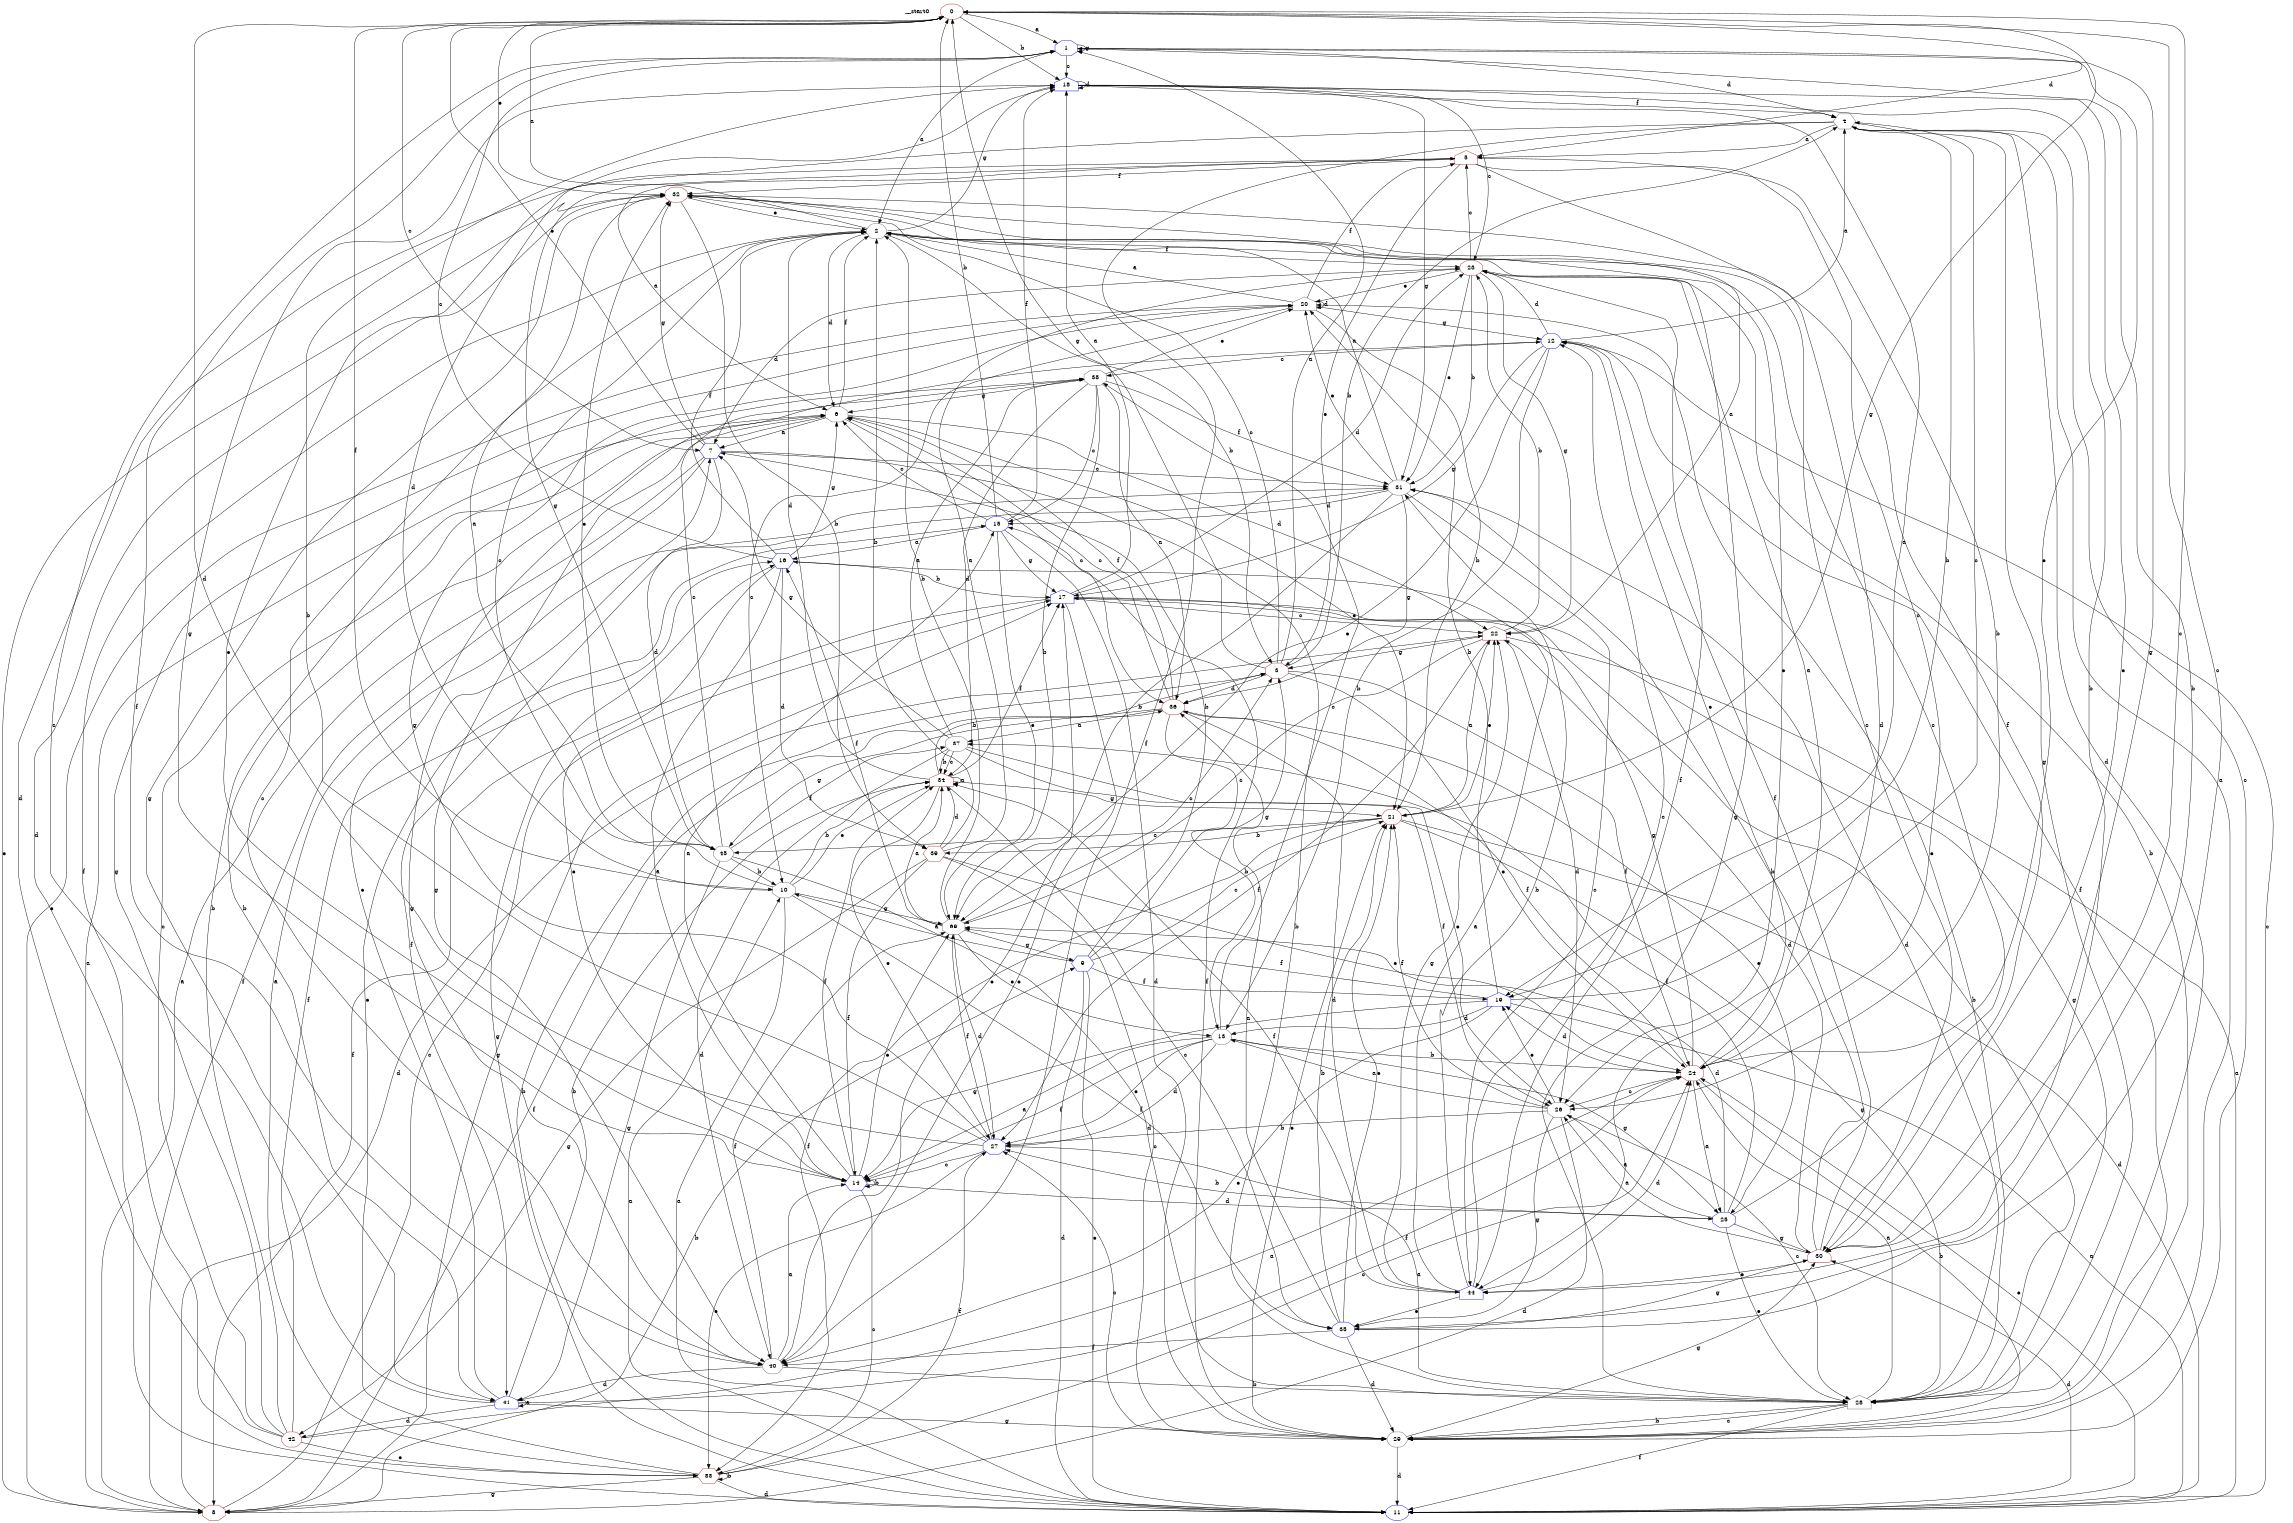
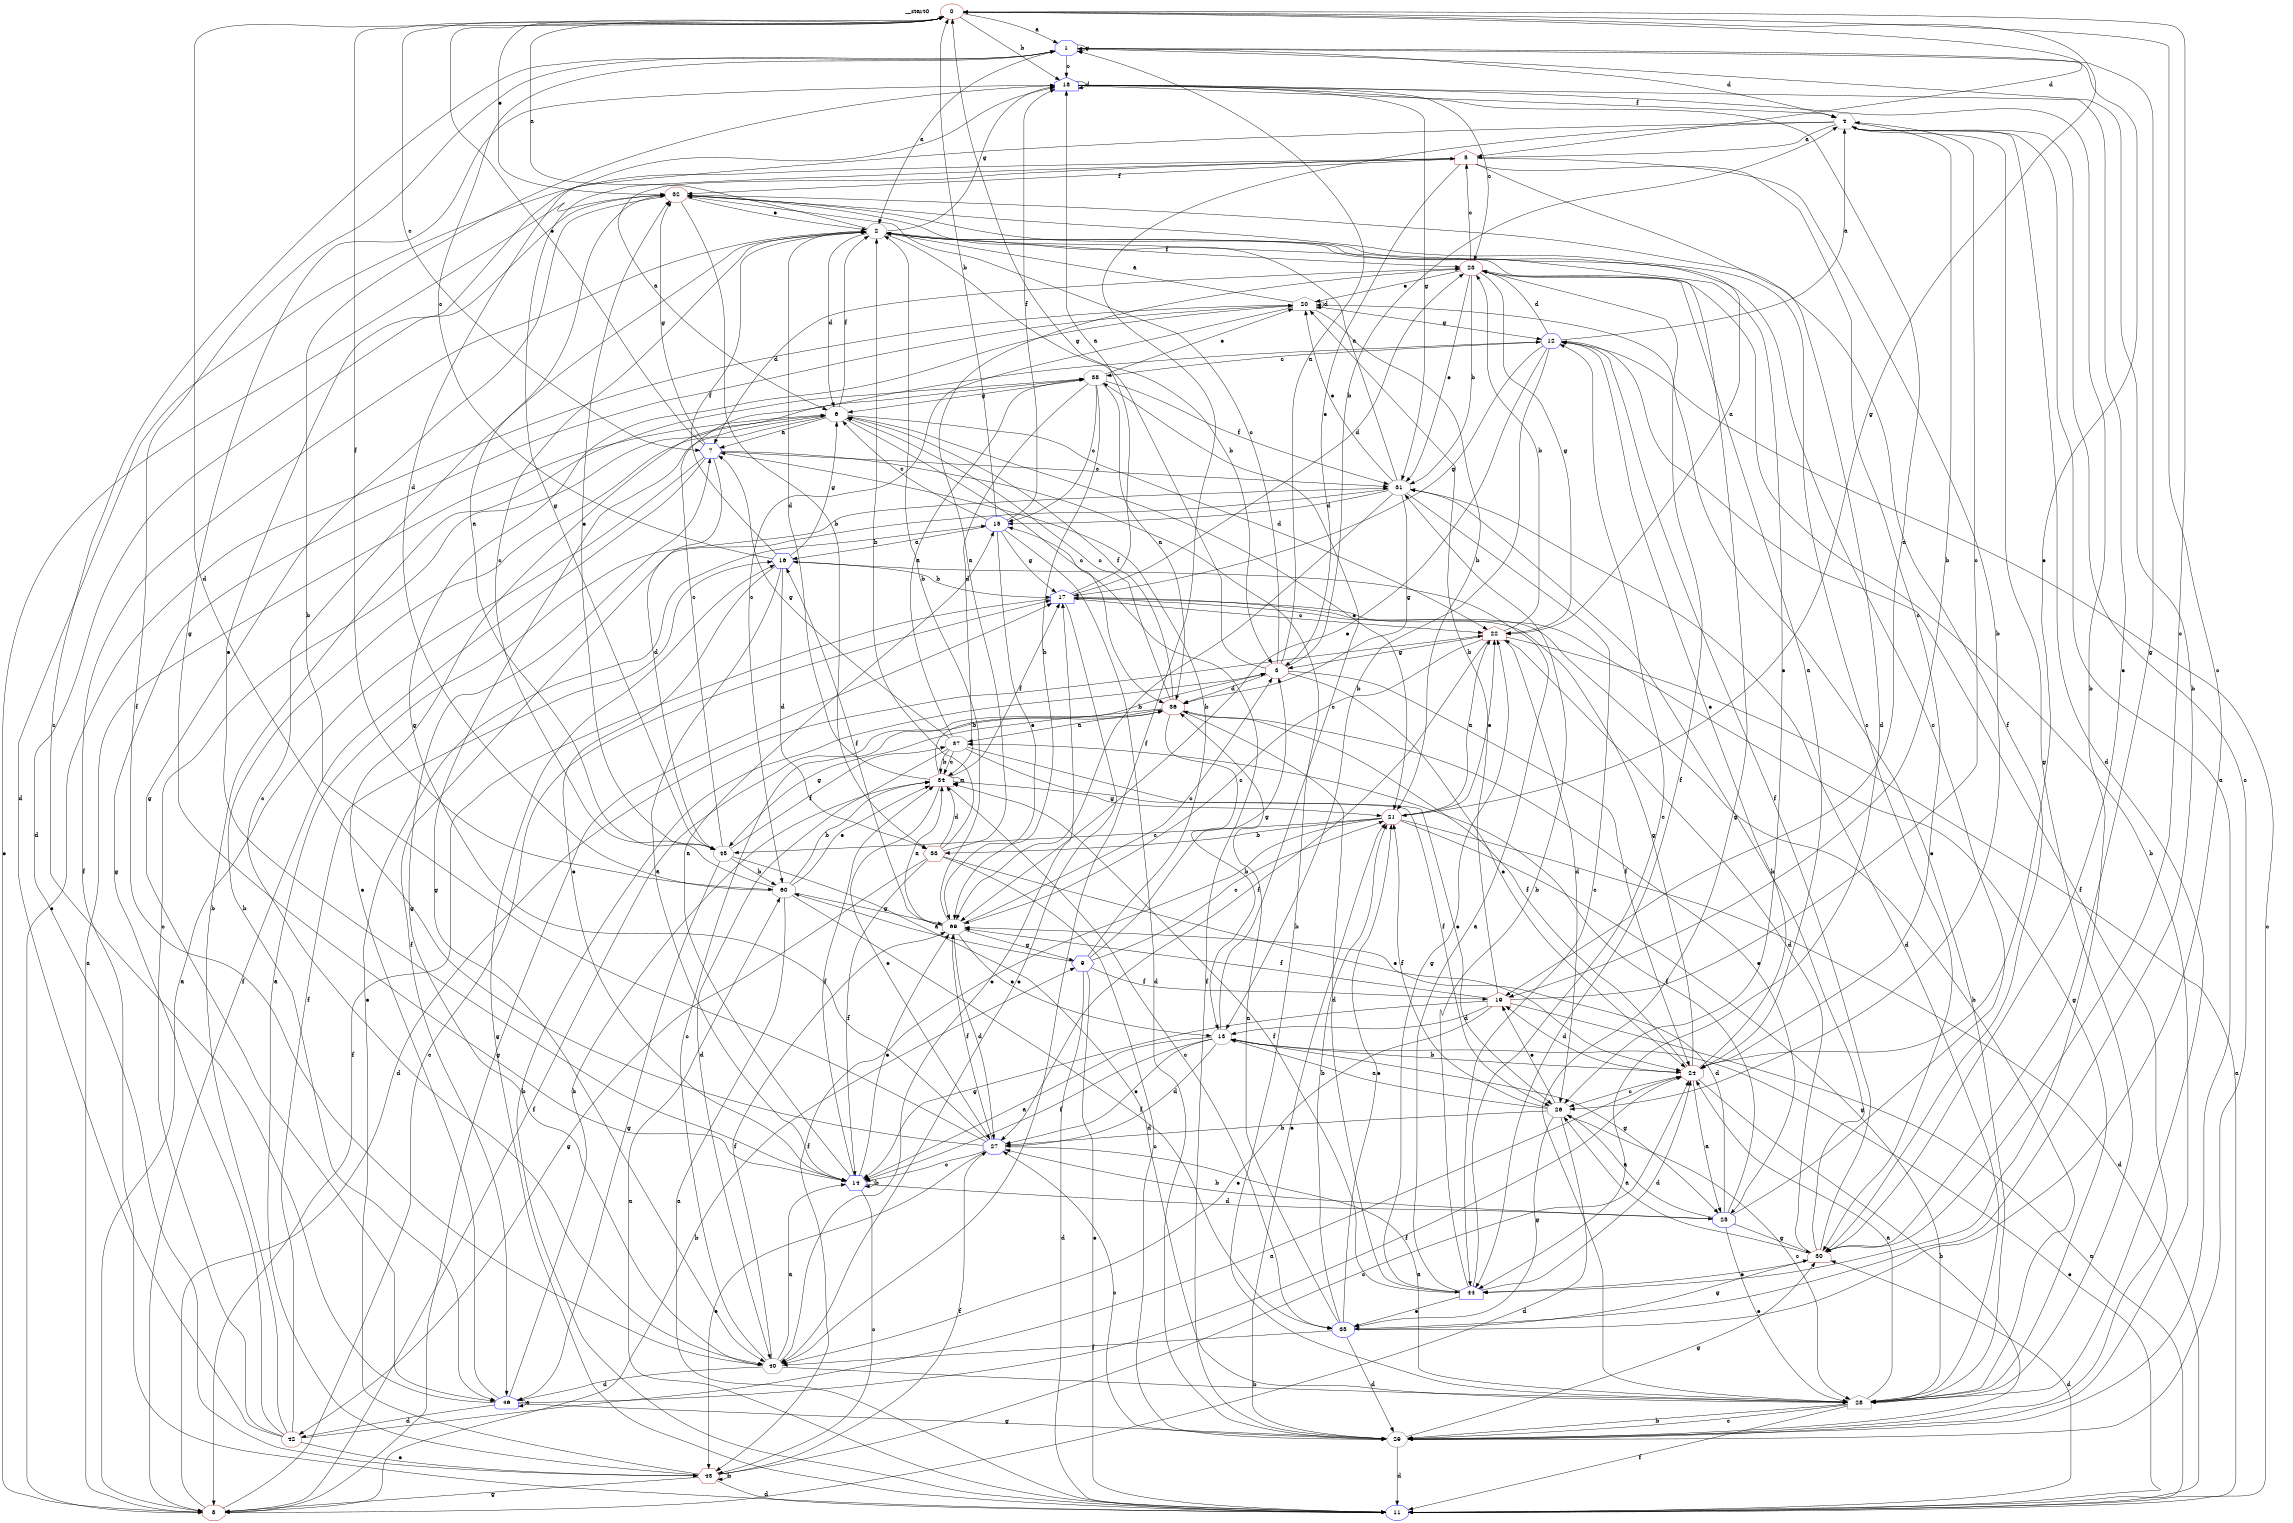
(1362, 209) -> none
(934, 854) -> (934, 854)
none -> (732, 881)
(784, 890) -> (784, 890)
(1499, 1000) -> (1499, 1000)
(507, 1403) -> (507, 1403)
(709, 1476) -> (709, 1476)
(2077, 1493) -> (2111, 1310)
